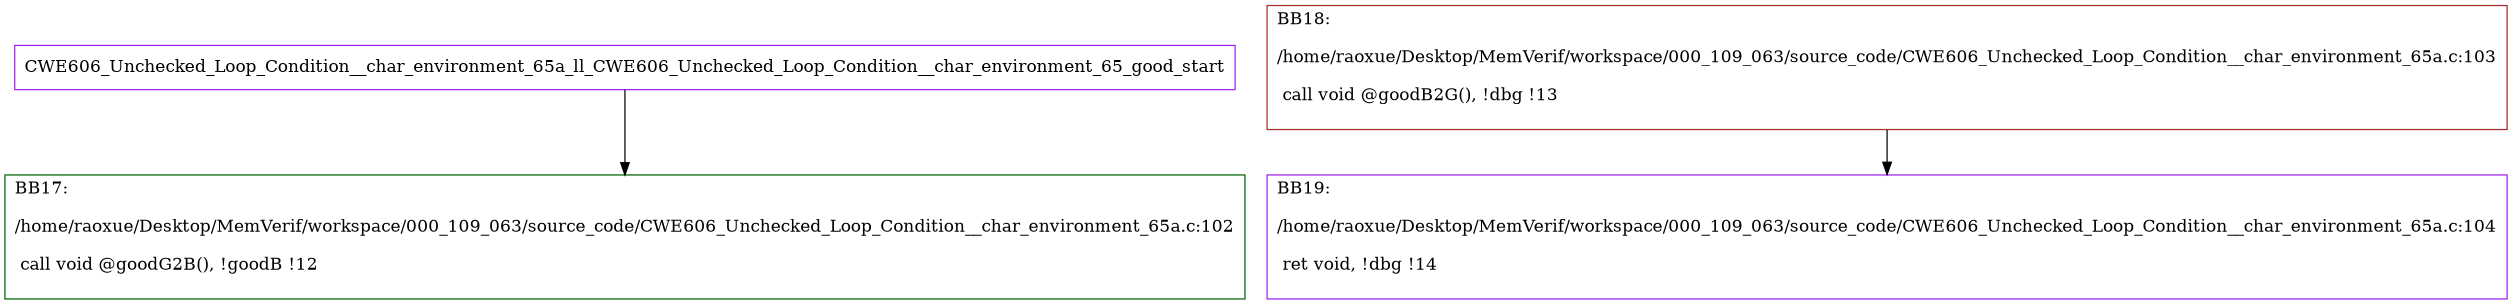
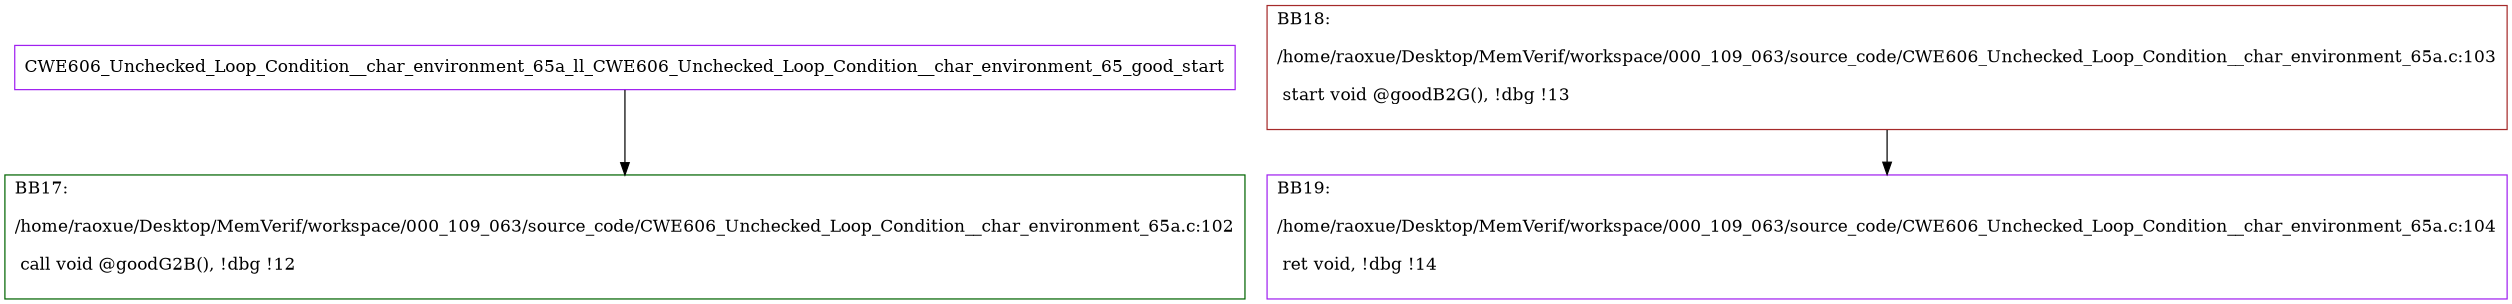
(1417, 95) -> (1424, 95)
(166, 265) -> (155, 265)
